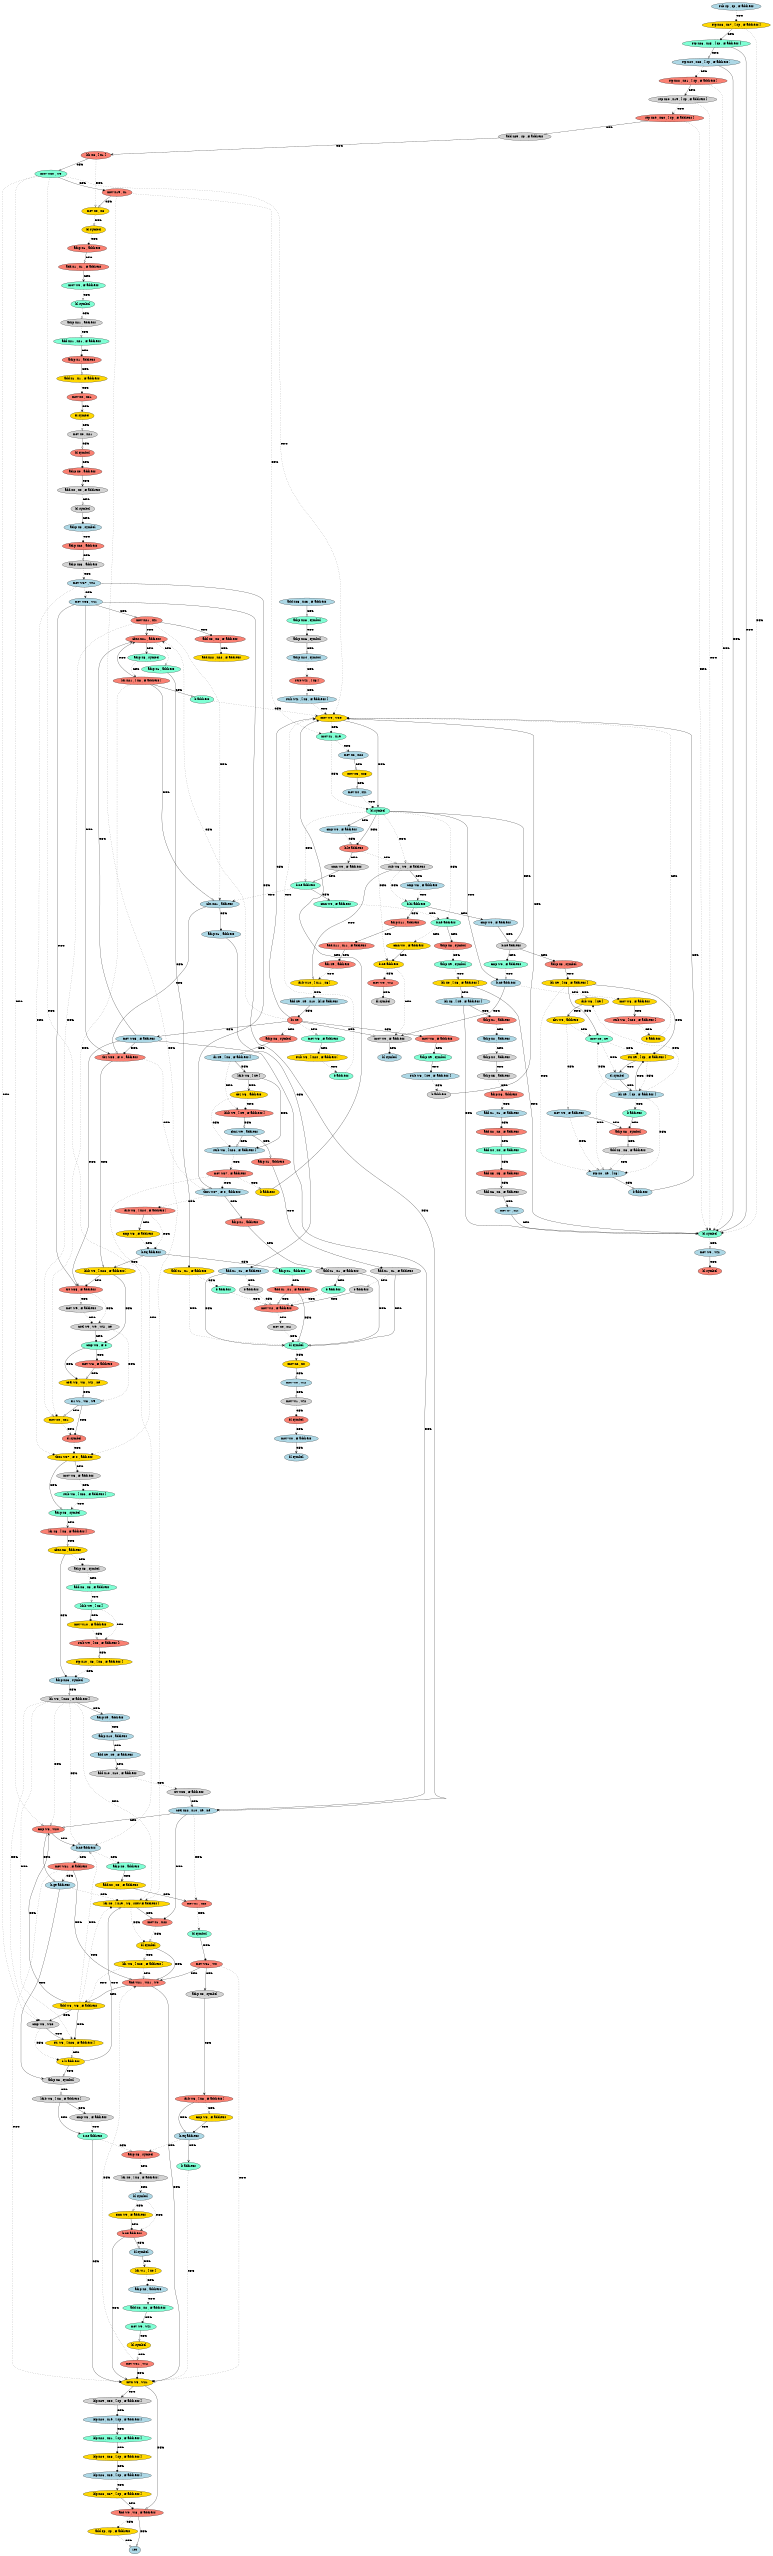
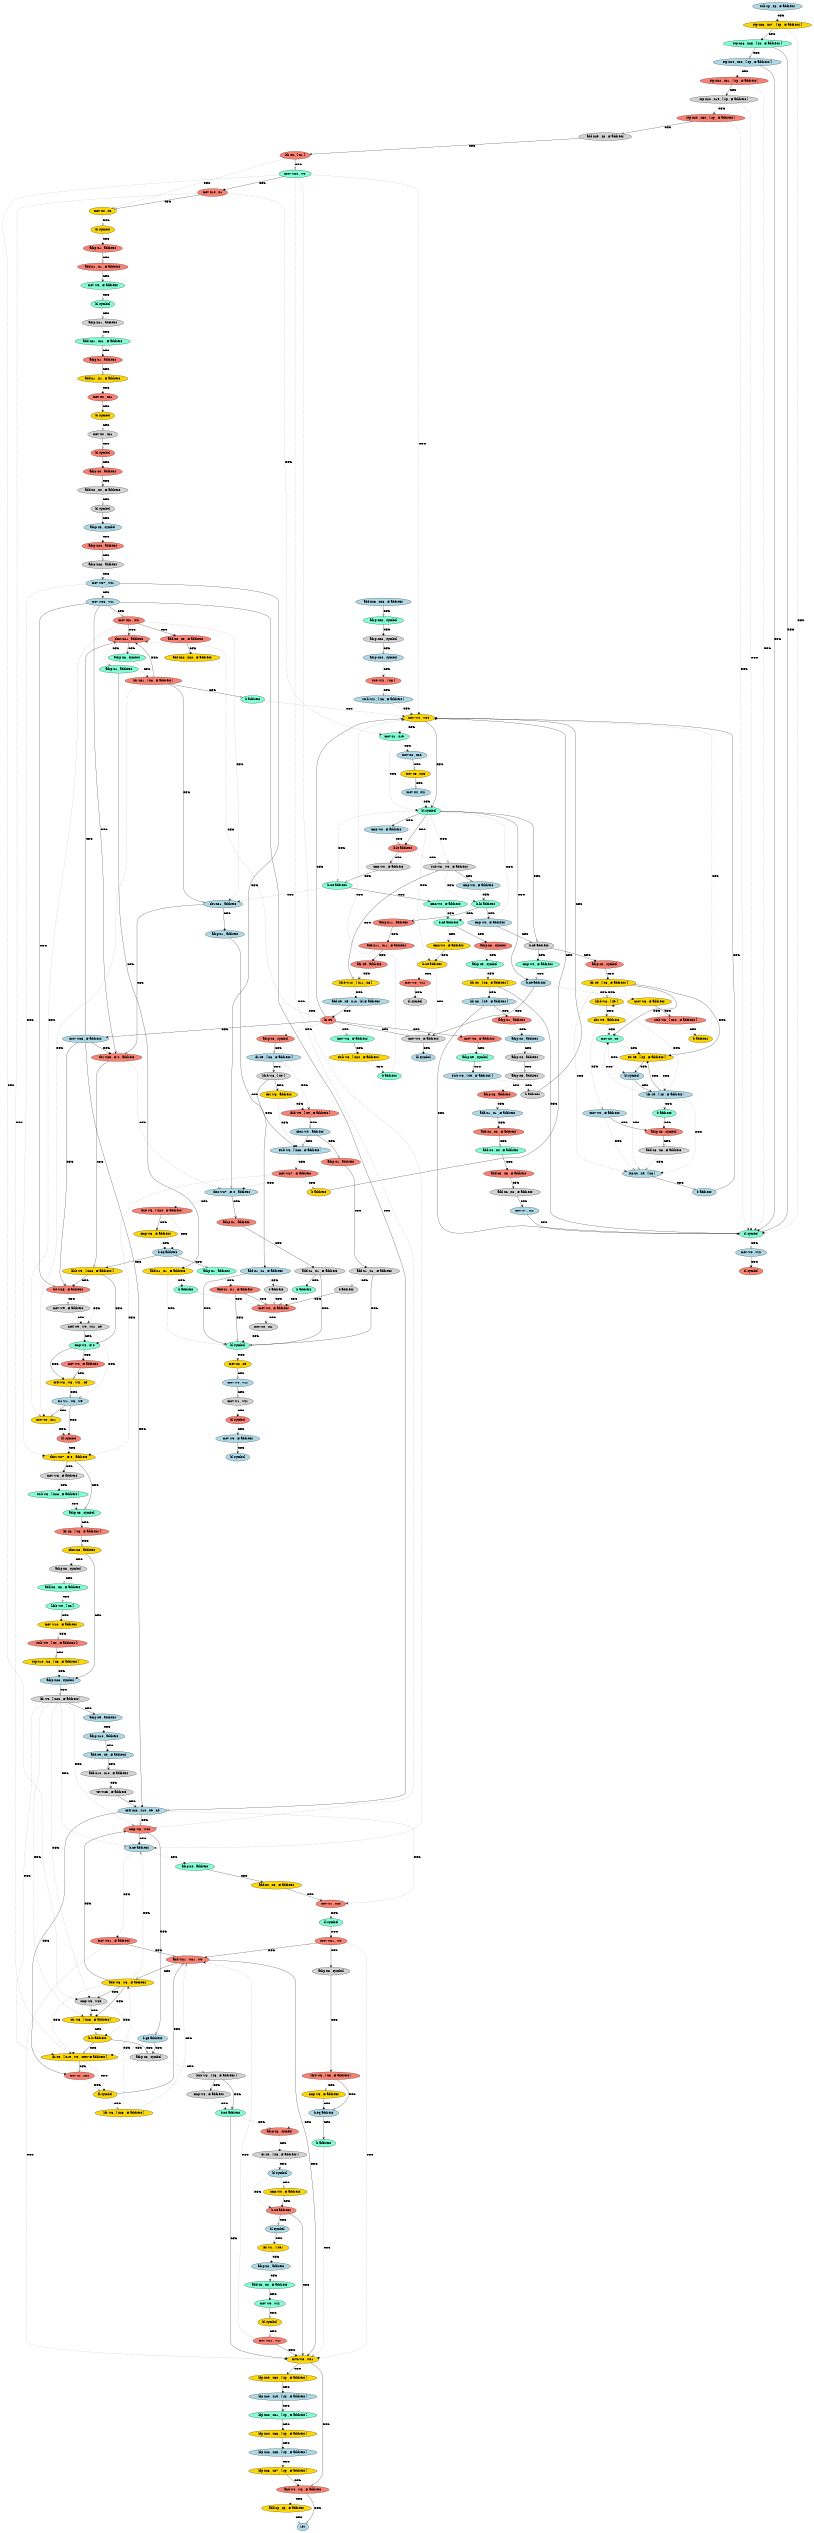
(116, 1622) -> none
(66, 1875) -> none
(117, 2401) -> (283, 2378)
